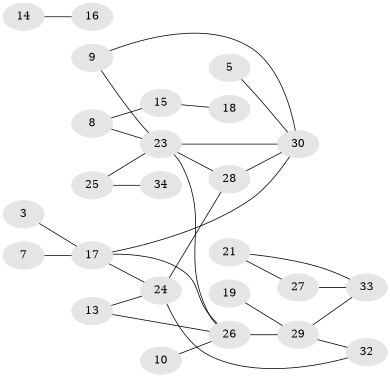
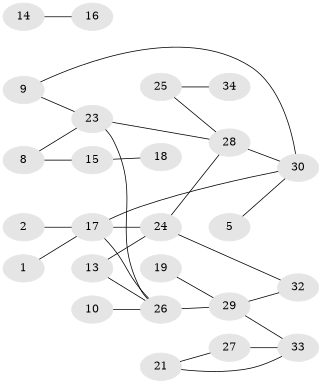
(230, 144) -> none
(127, 165) -> (195, 115)
(24, 214) -> (24, 268)
(24, 255) -> (24, 227)
